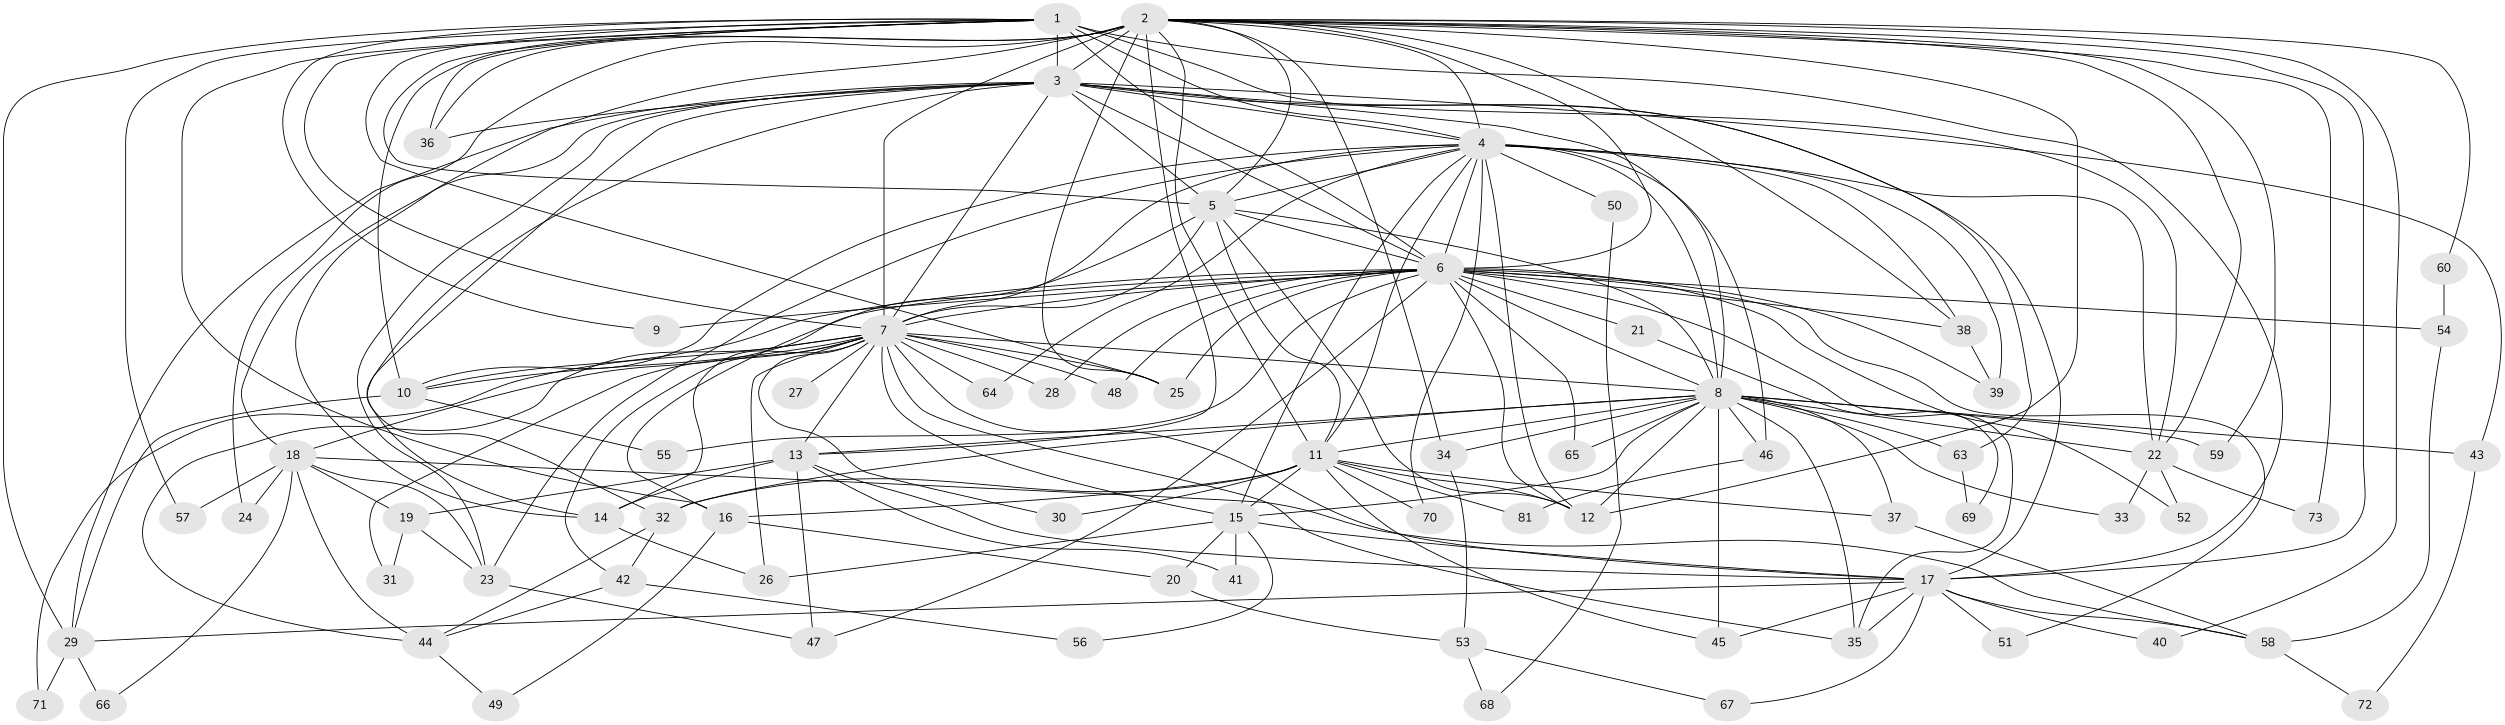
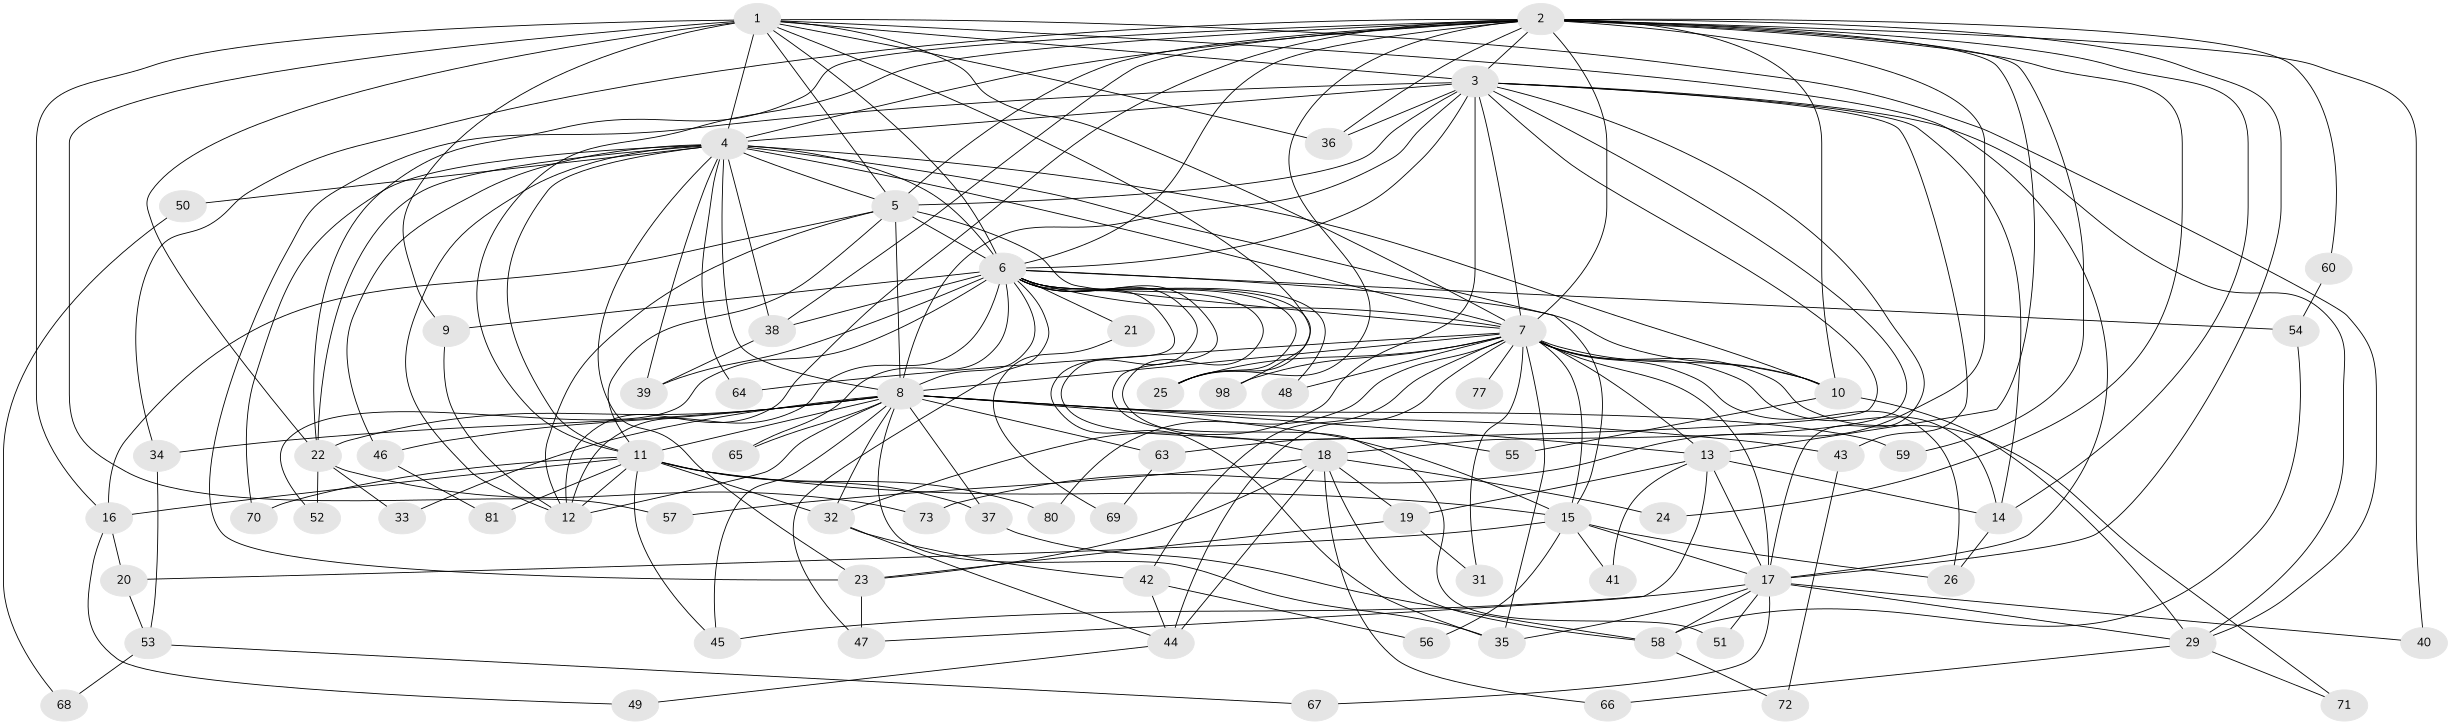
(796, 393) -> (1479, 393)
(1052, 393) -> (1223, 393)
none -> (477, 446)
(1059, 518) -> (1051, 518)
